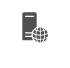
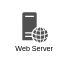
none -> (35, 50)
